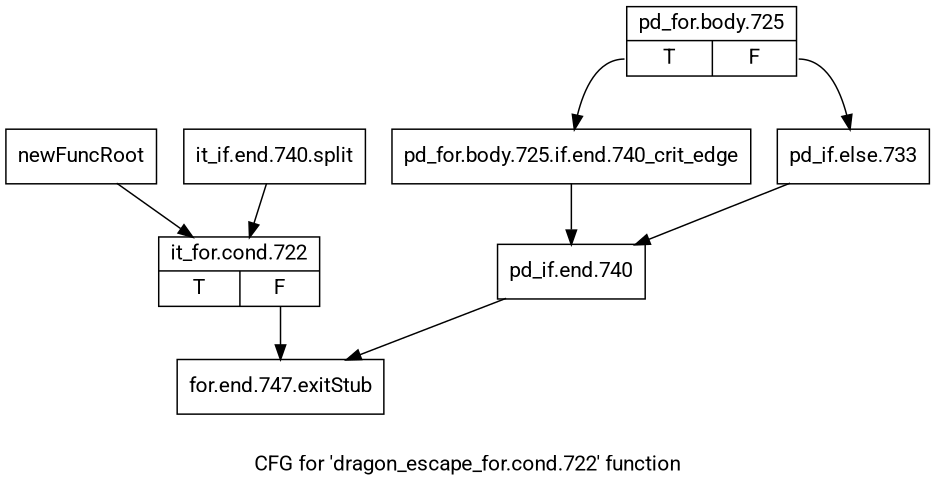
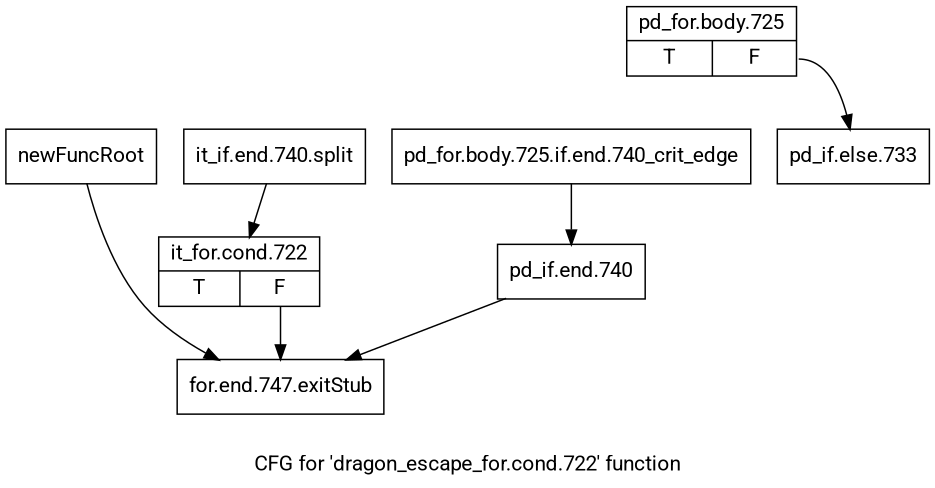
(592, 79) -> none
(149, 206) -> (127, 282)
(720, 211) -> none
